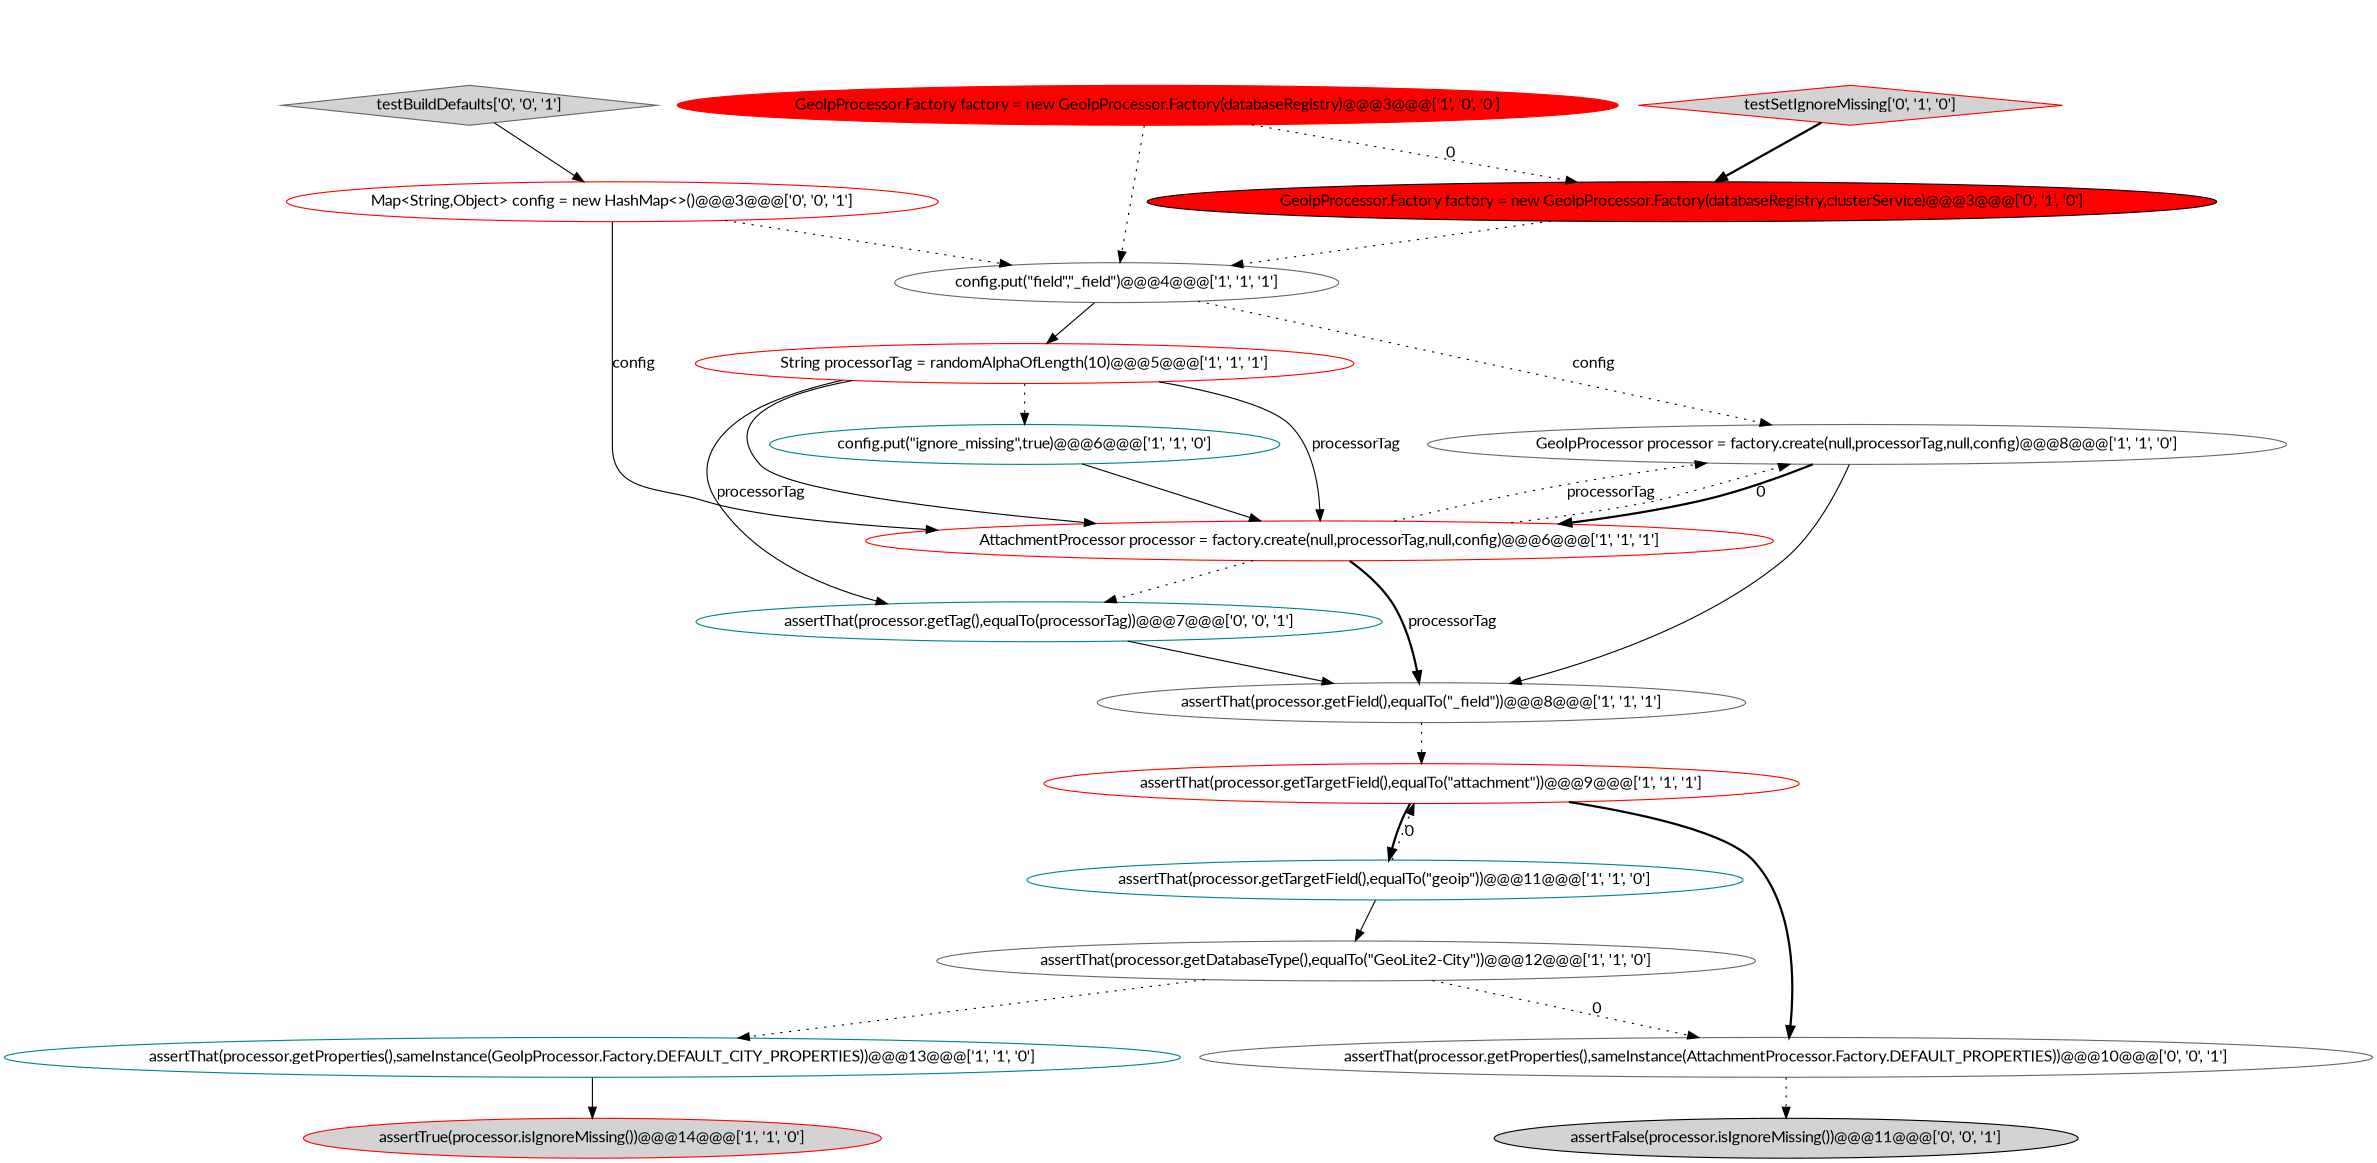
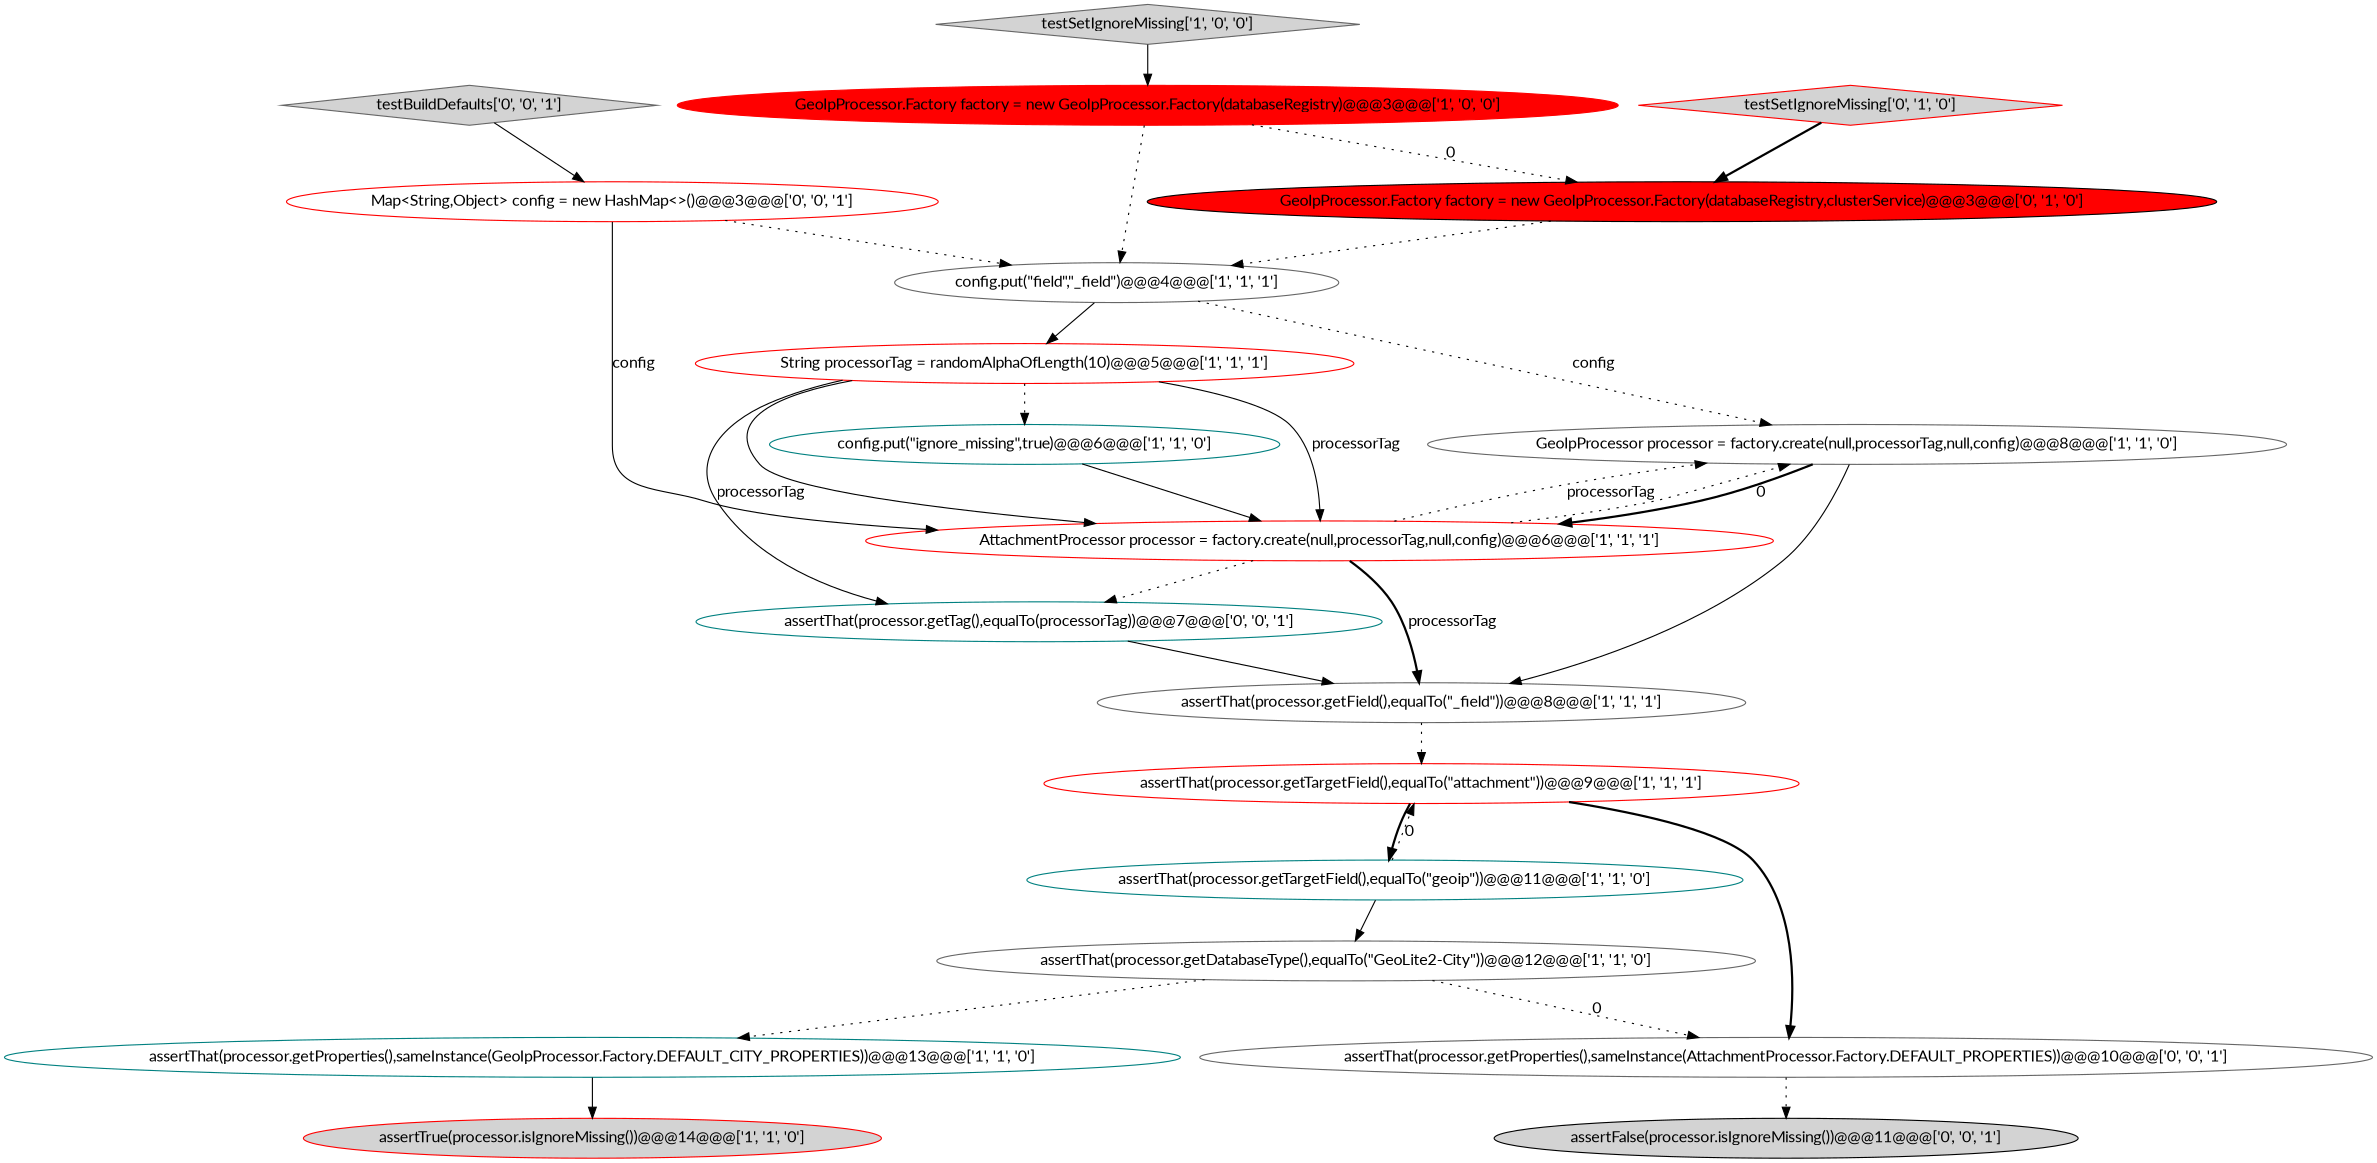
none -> (1148, 24)
